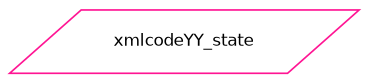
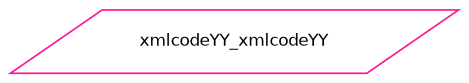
(184, 42) -> (234, 42)
